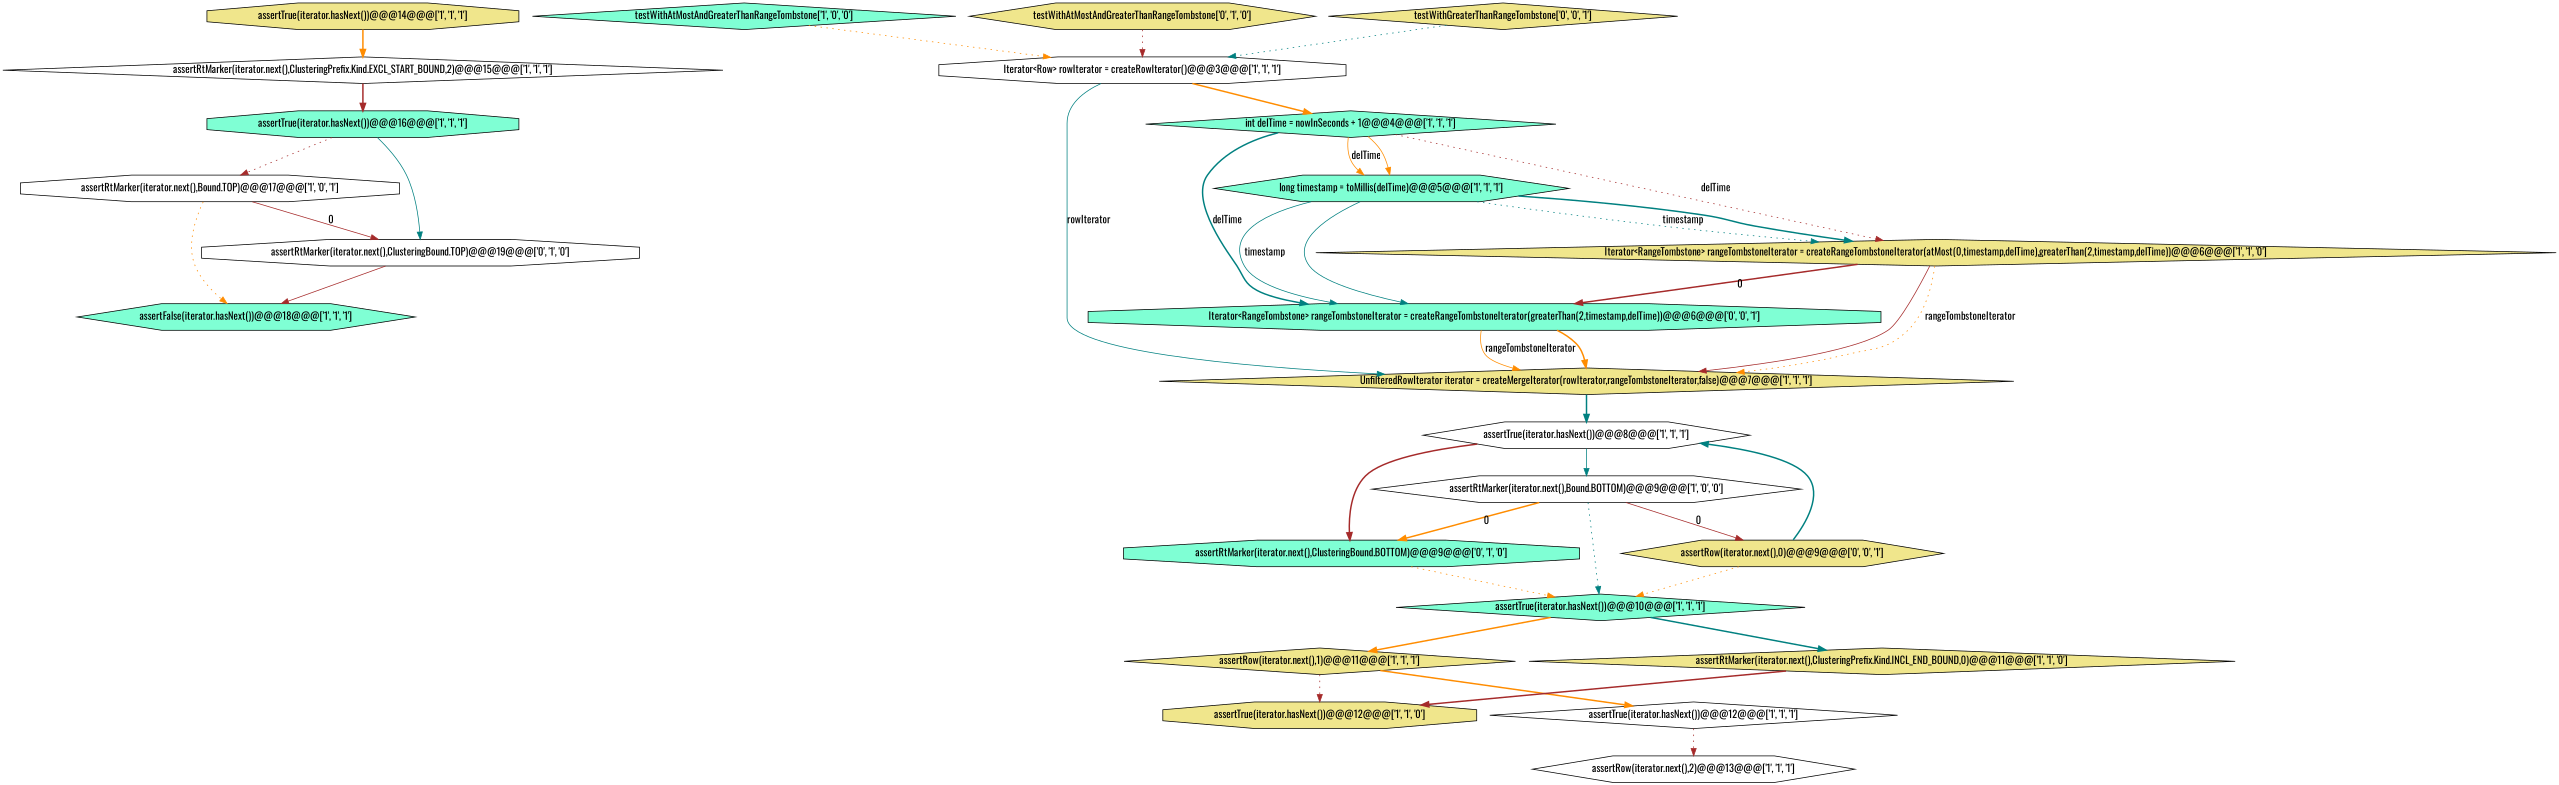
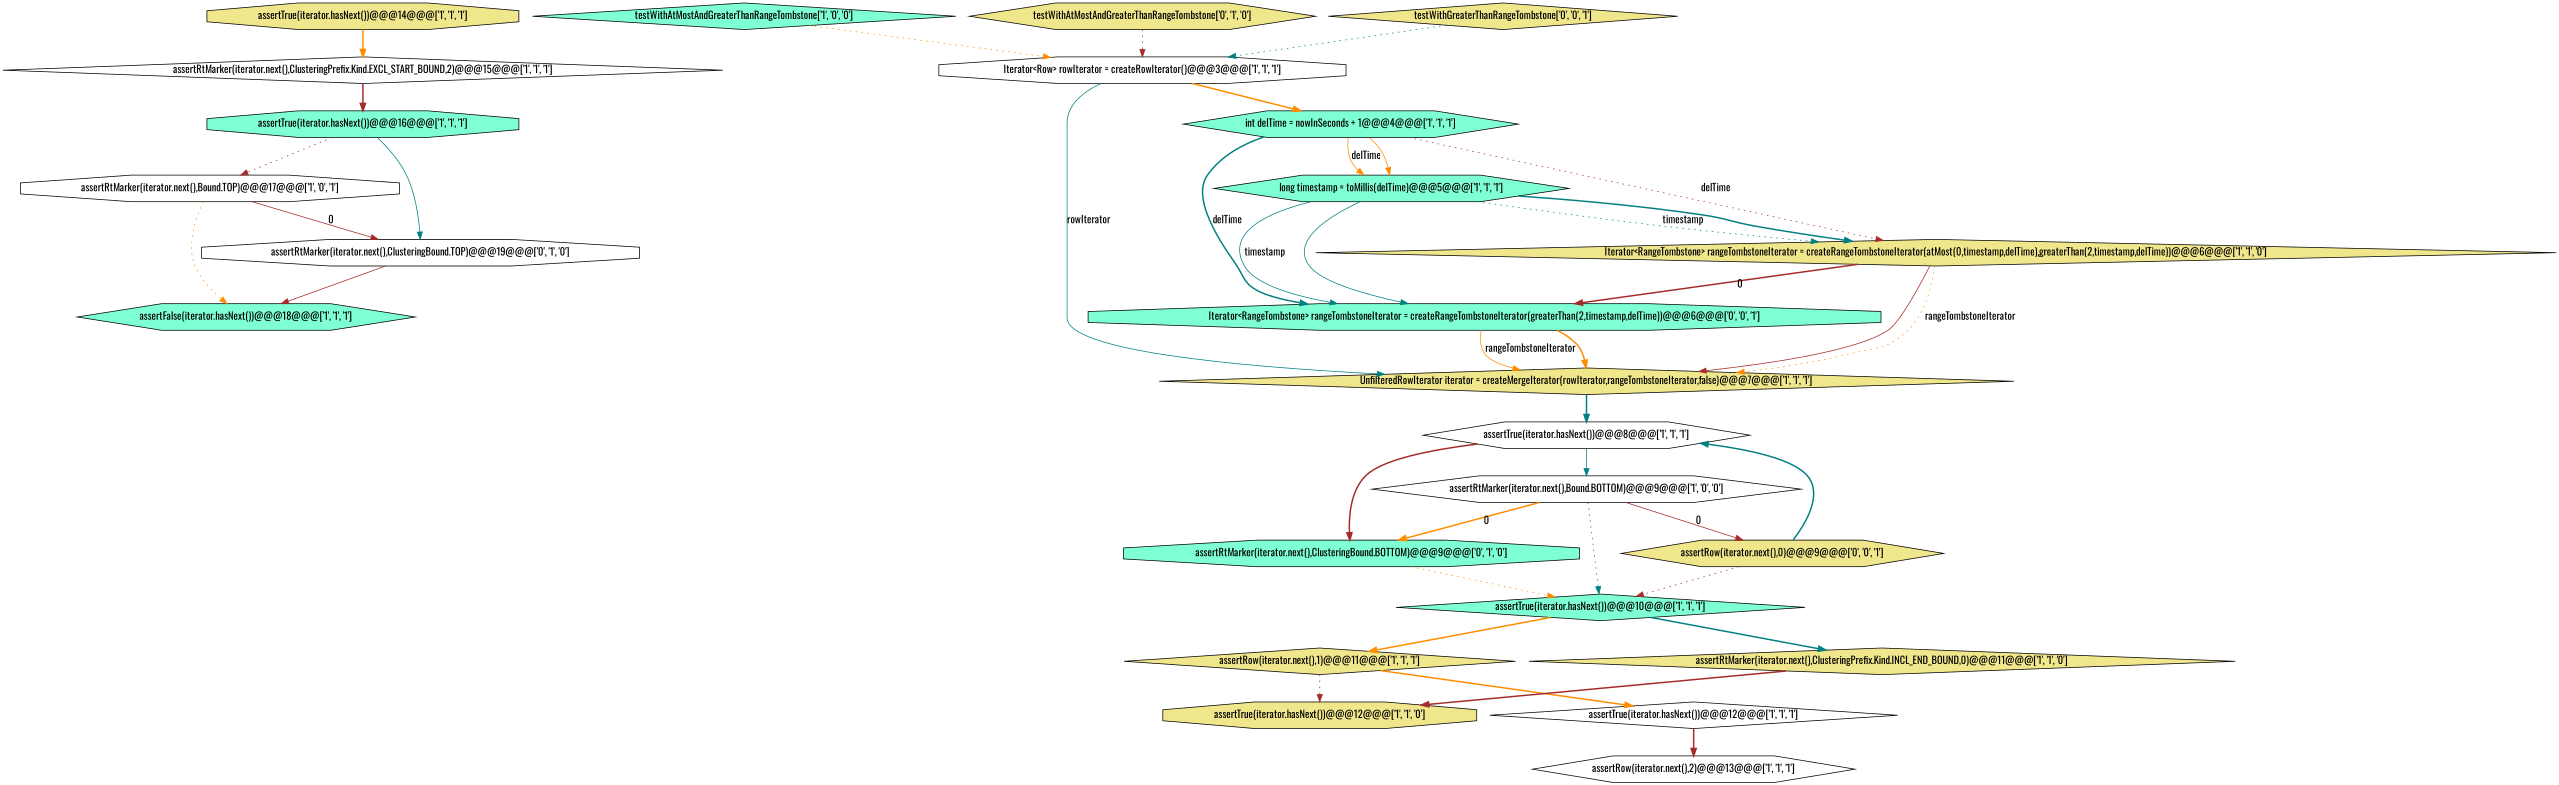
(1351, 124) -> (1351, 124)
(1691, 581) -> (1691, 581)
(1694, 739) -> (1694, 739)
